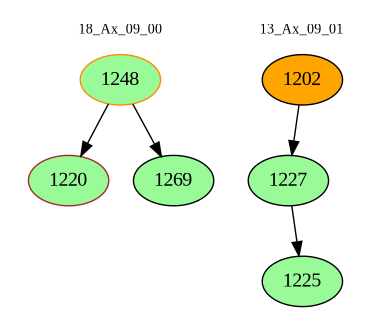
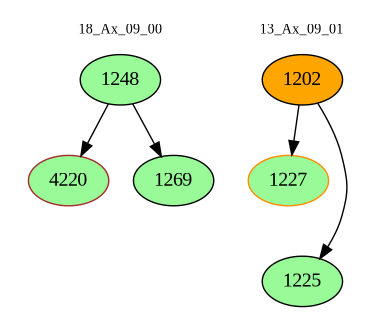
(120, 80) -> (120, 80)
(69, 181) -> (69, 181)
(288, 181) -> (288, 181)
(294, 224) -> (346, 174)
